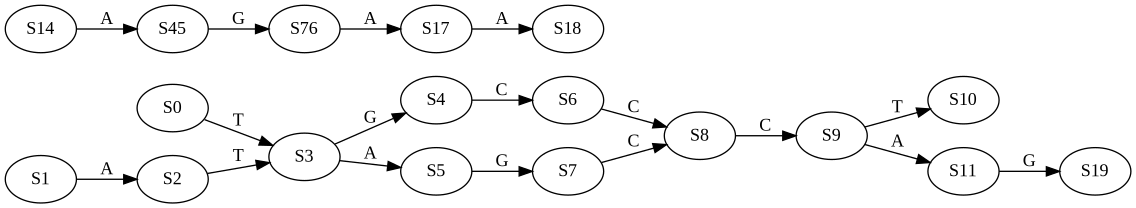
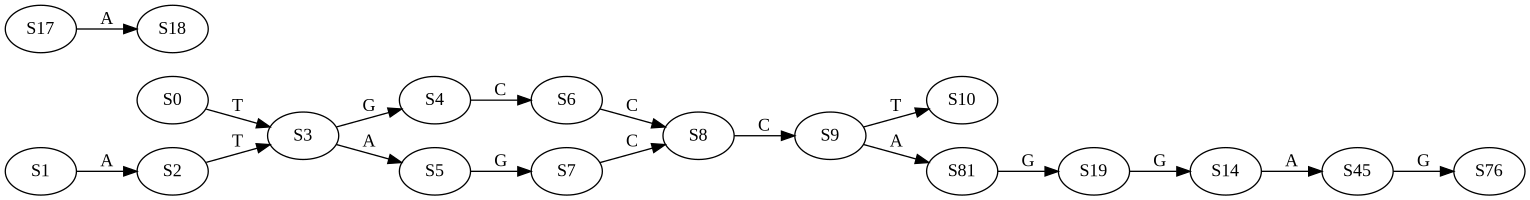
(364, 29) -> none
(963, 171) -> (962, 171)
none -> (1153, 171)
